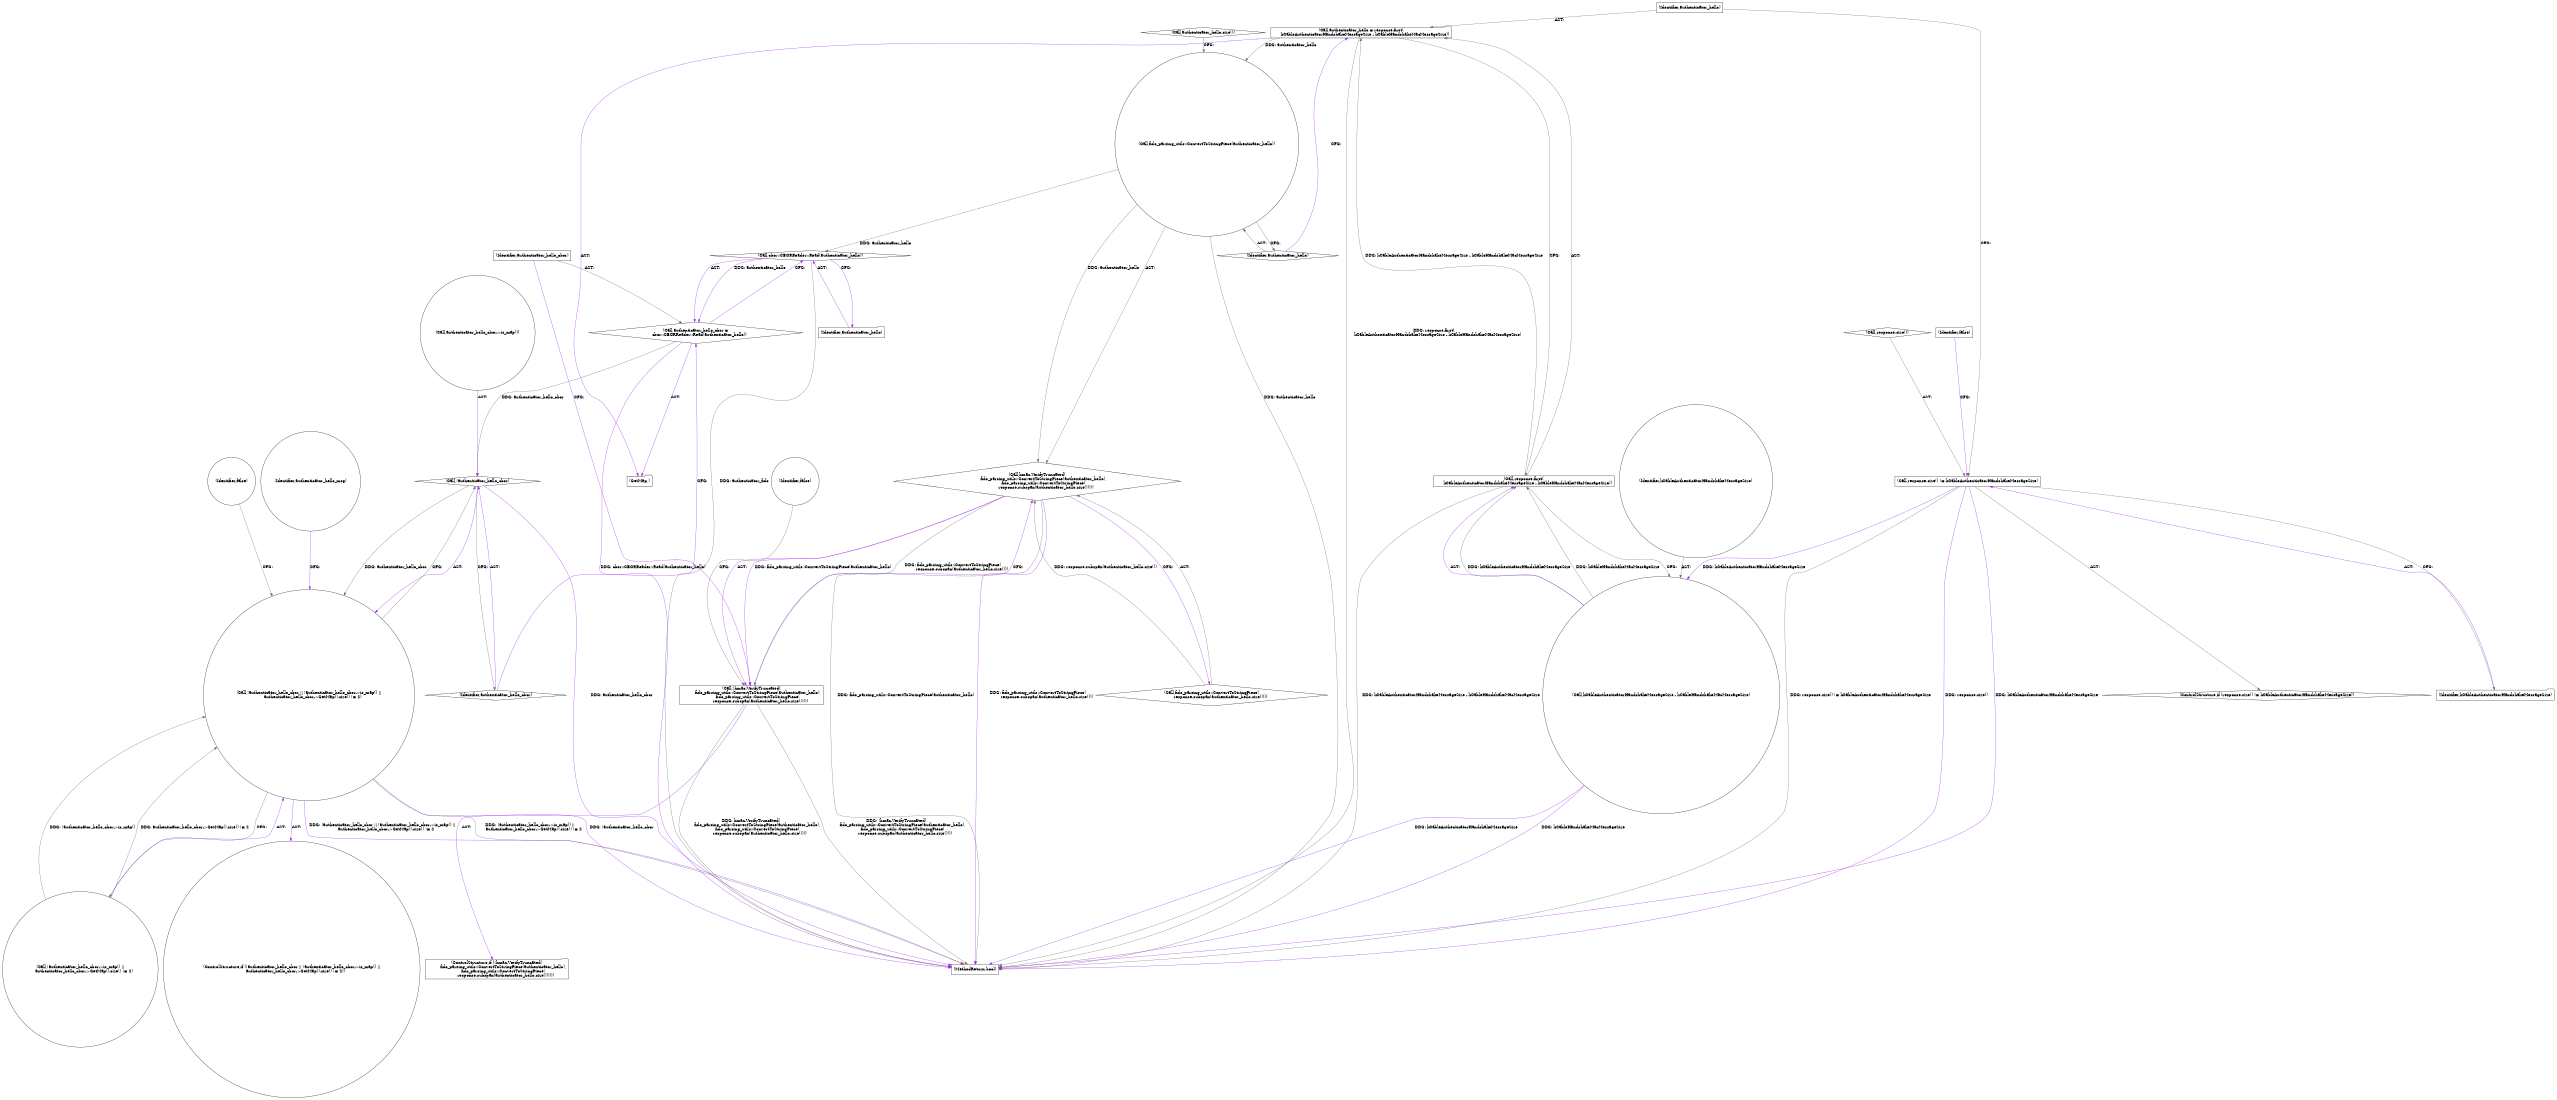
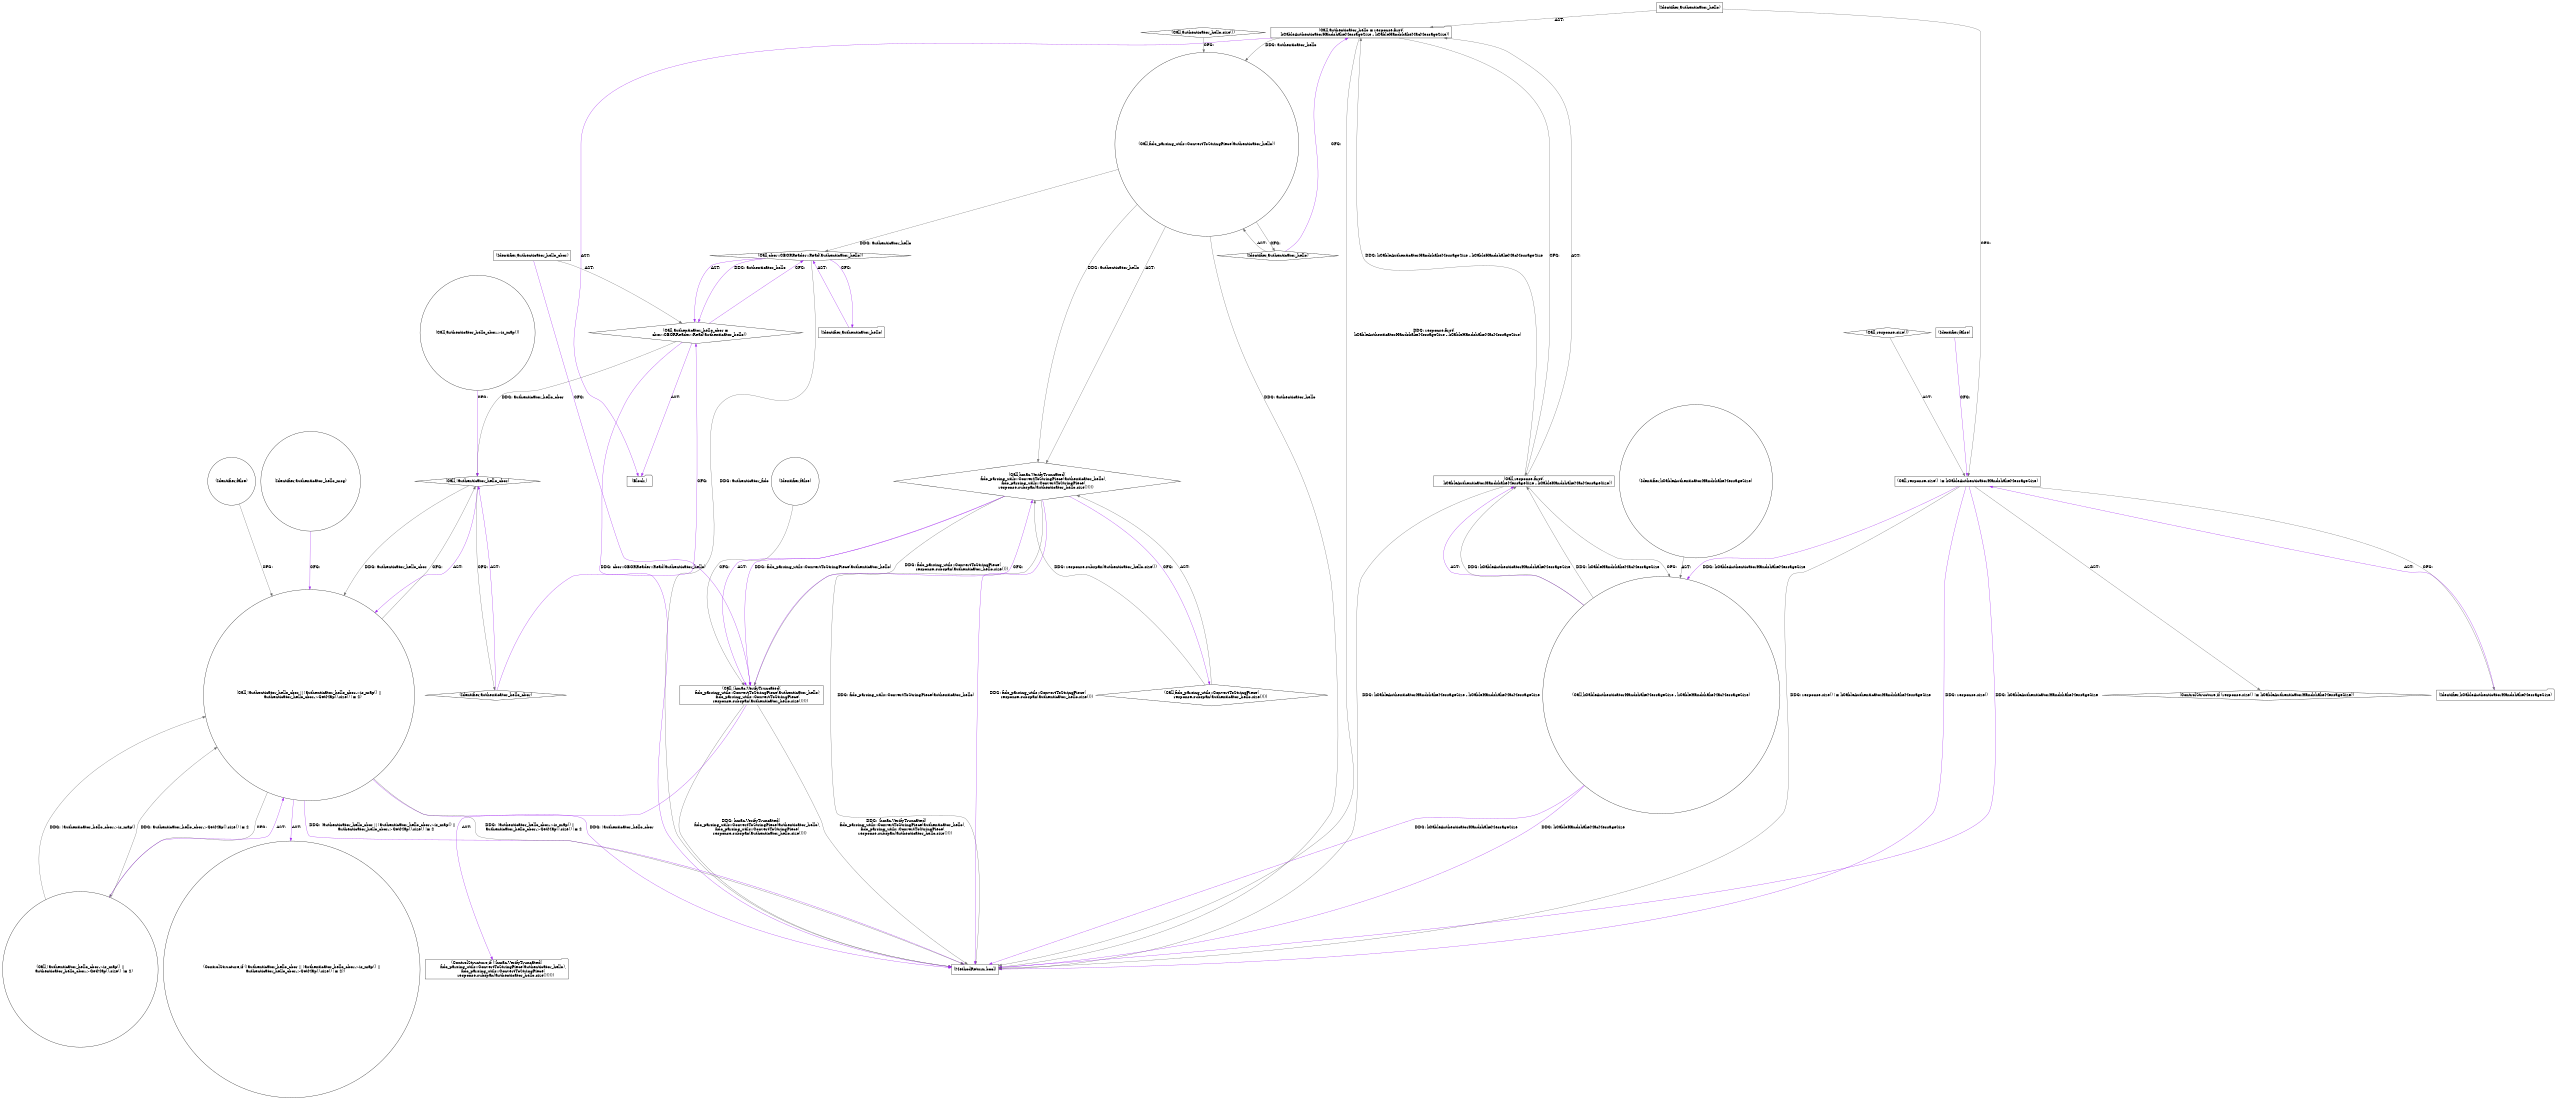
(483, 397) -> (483, 397)
(640, 481) -> (640, 481)
(607, 818) -> none
